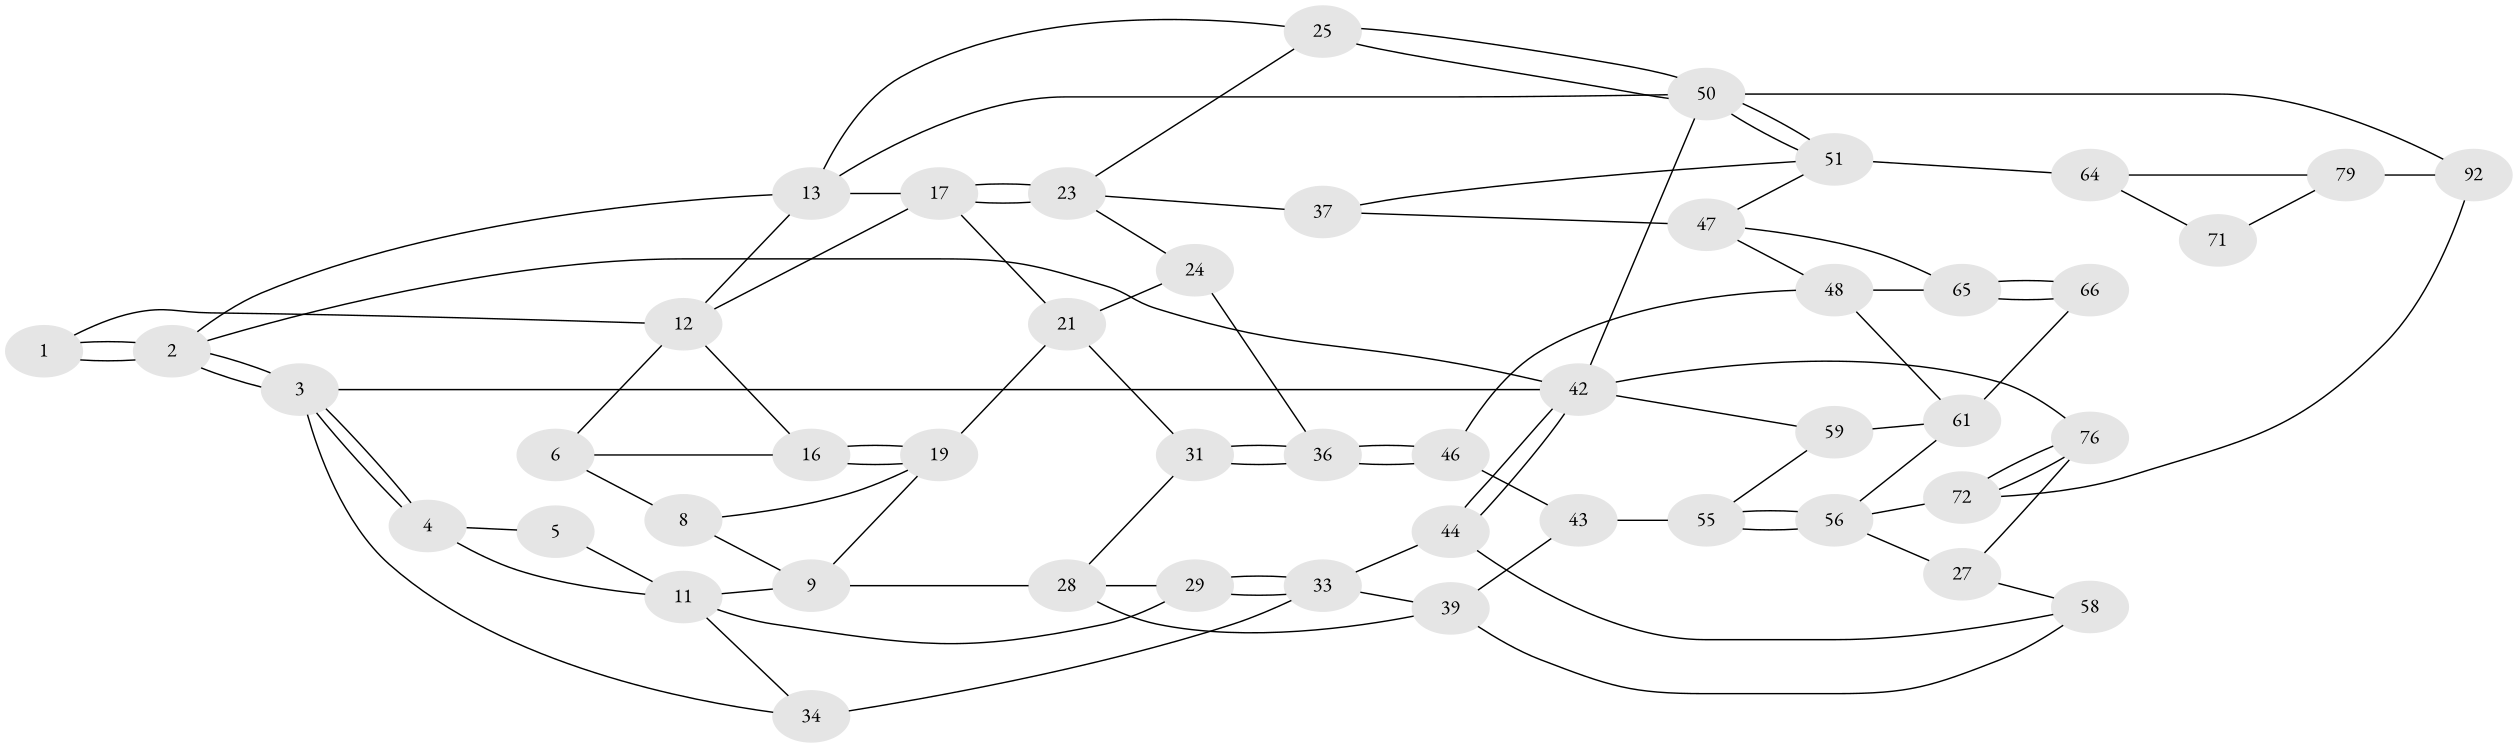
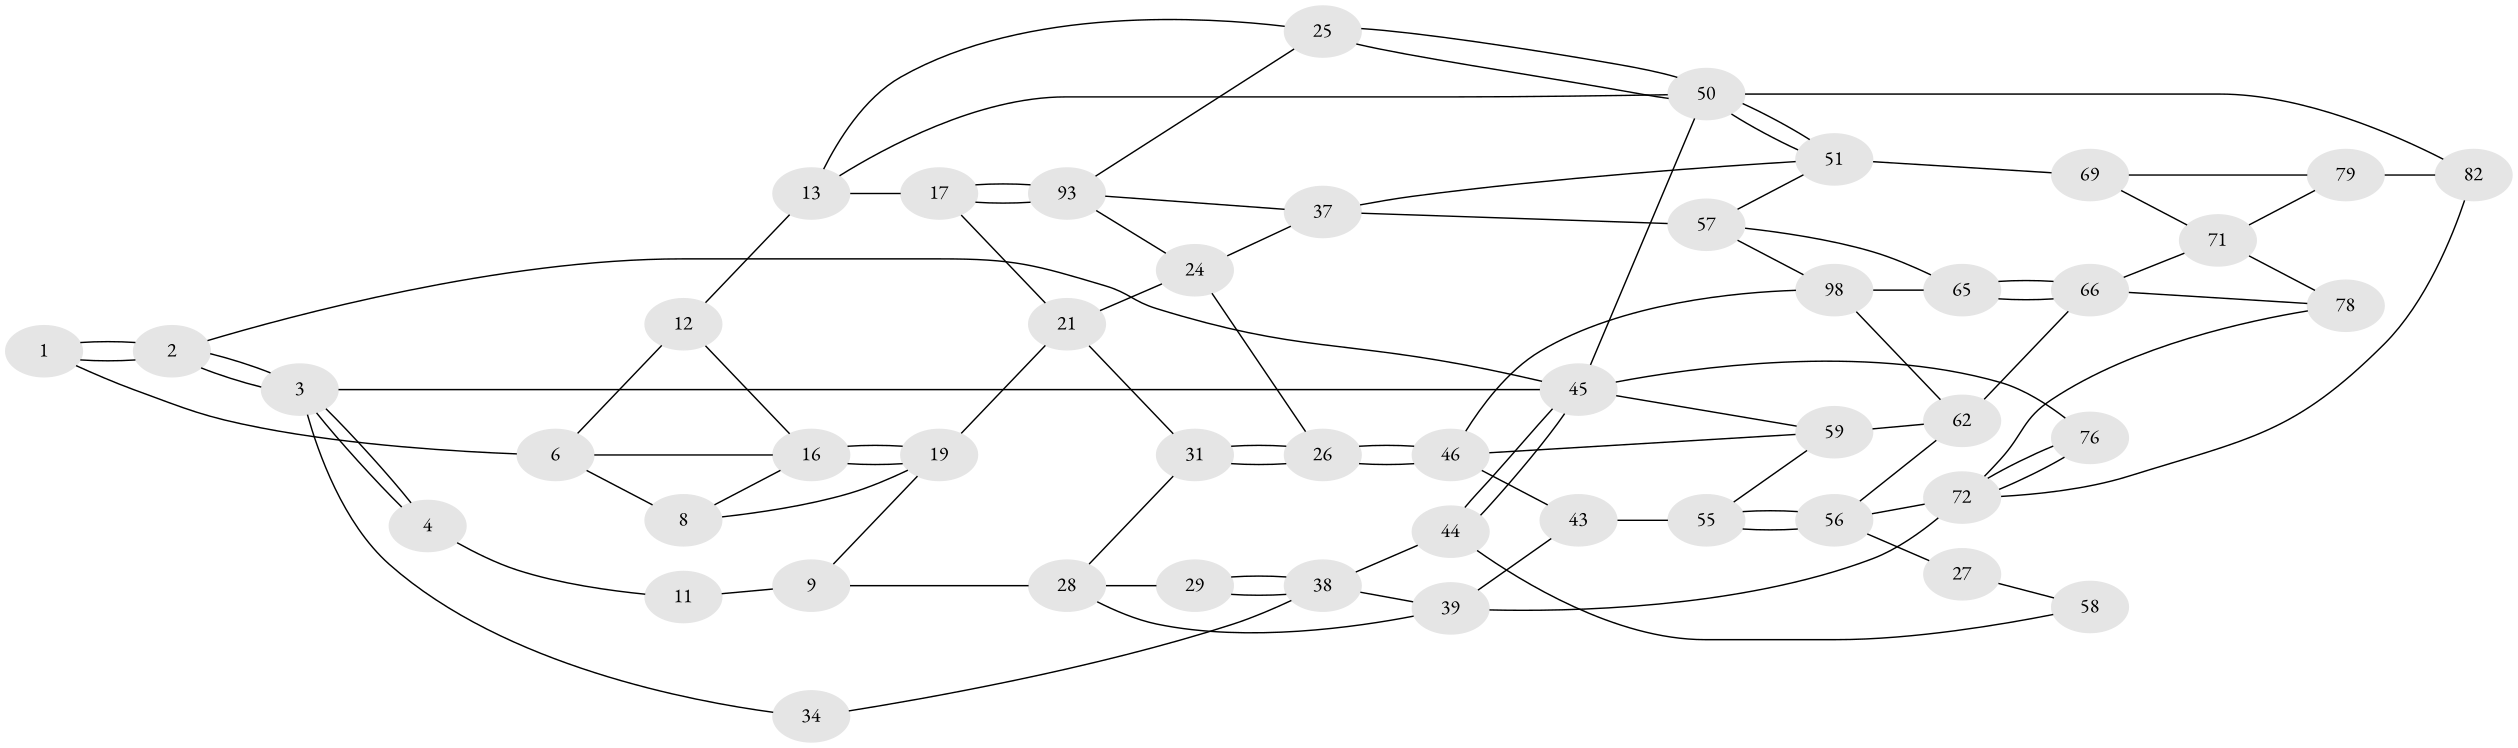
(2090, 175) -> (2090, 175)
(2474, 175) -> (2474, 175)
(1067, 194) -> (1067, 194)
(1706, 225) -> (1706, 225)
(476, 230) -> none
none -> (1259, 241)
none -> (2154, 265)
(792, 269) -> none
(1834, 290) -> (1834, 290)
none -> (2346, 306)
(357, 315) -> (291, 433)
(1579, 390) -> (1579, 390)
(1962, 421) -> (1962, 421)
none -> (1642, 444)
(1323, 455) -> (1323, 455)
(2027, 507) -> none
(556, 532) -> none
(747, 553) -> (747, 488)
(1323, 586) -> (1323, 586)
(942, 644) -> none
(747, 657) -> none
(1771, 694) -> (1722, 596)
